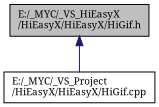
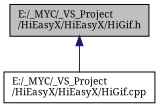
(79, 20) -> (79, 20)
